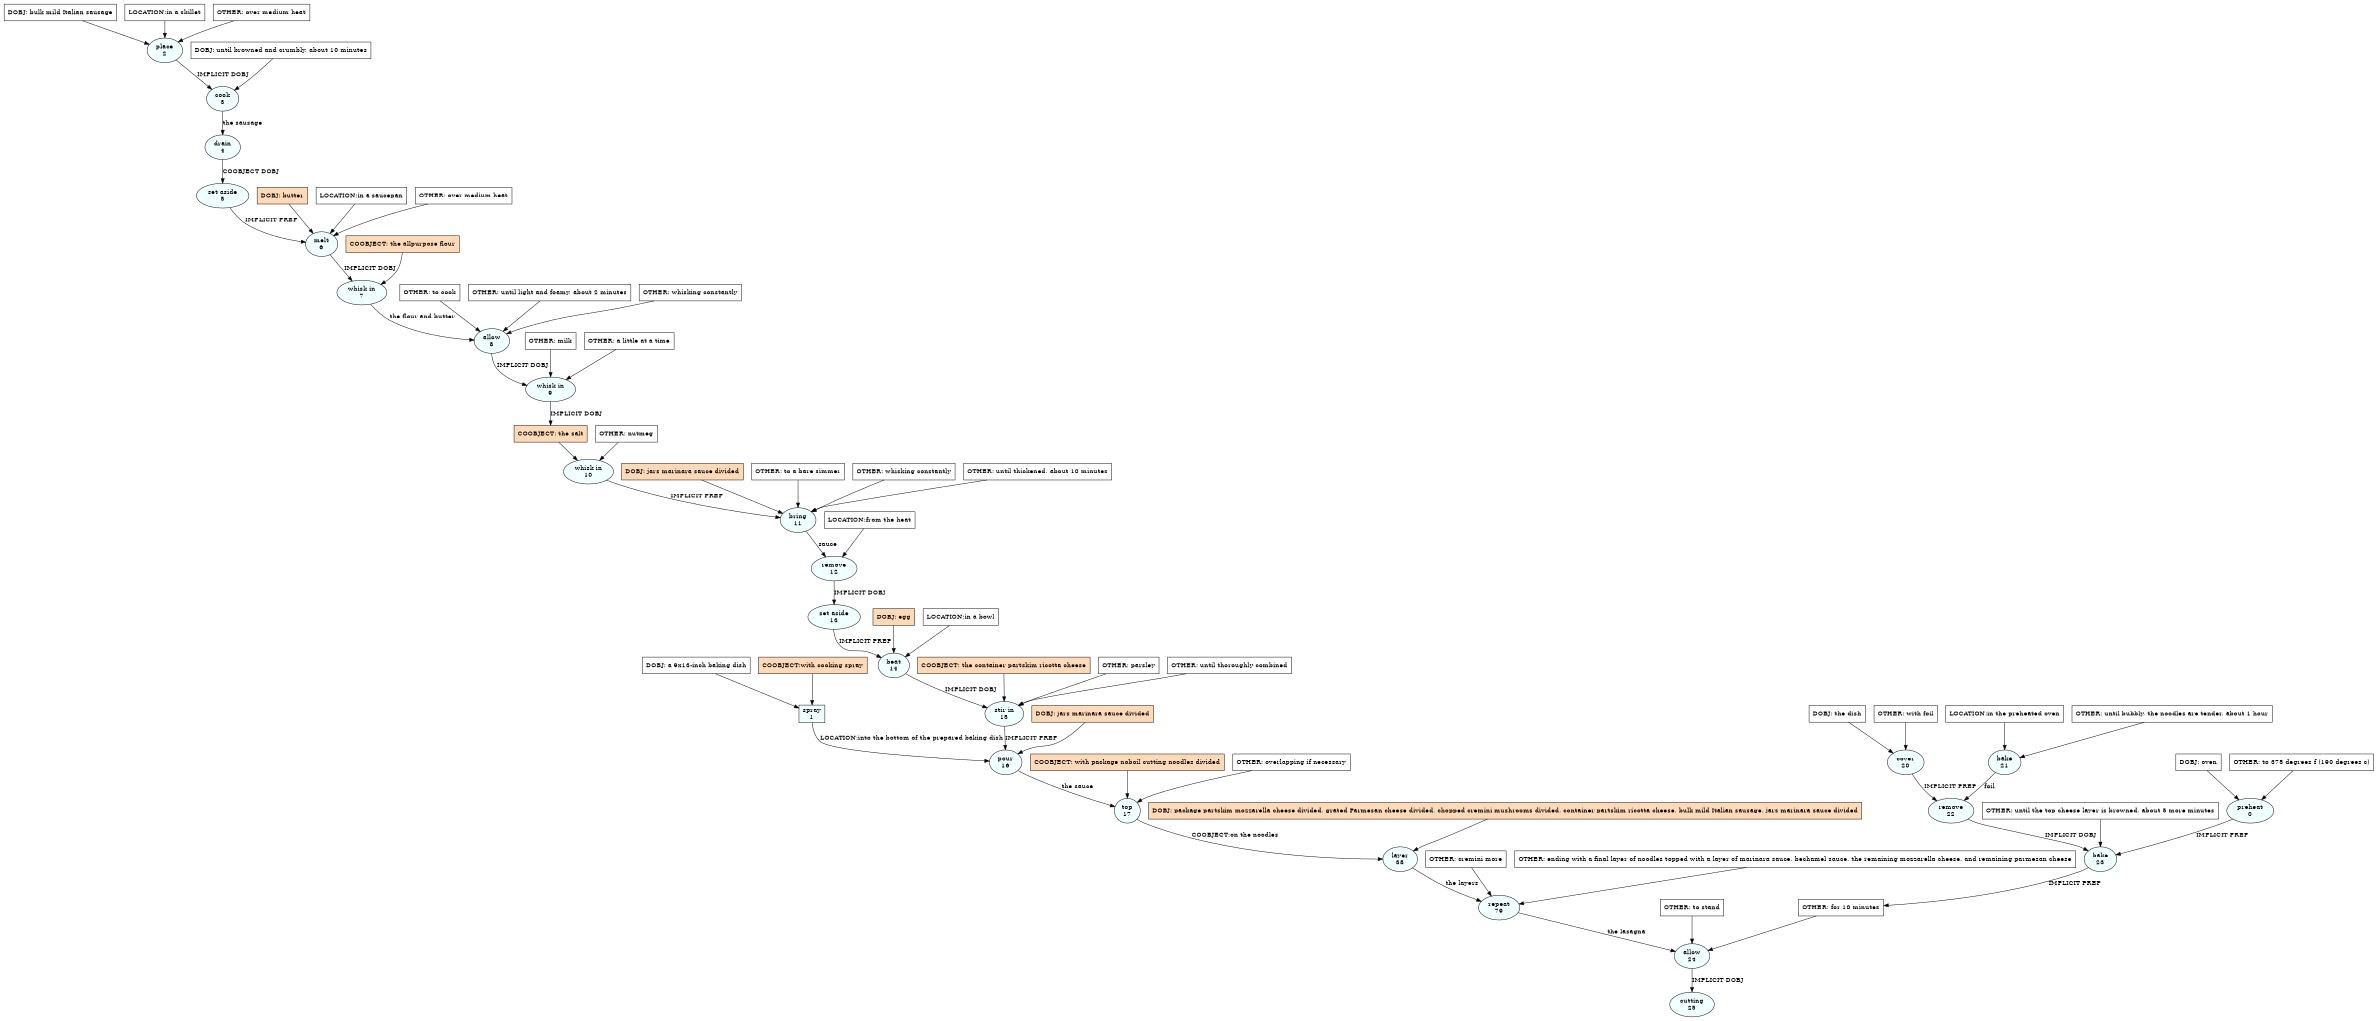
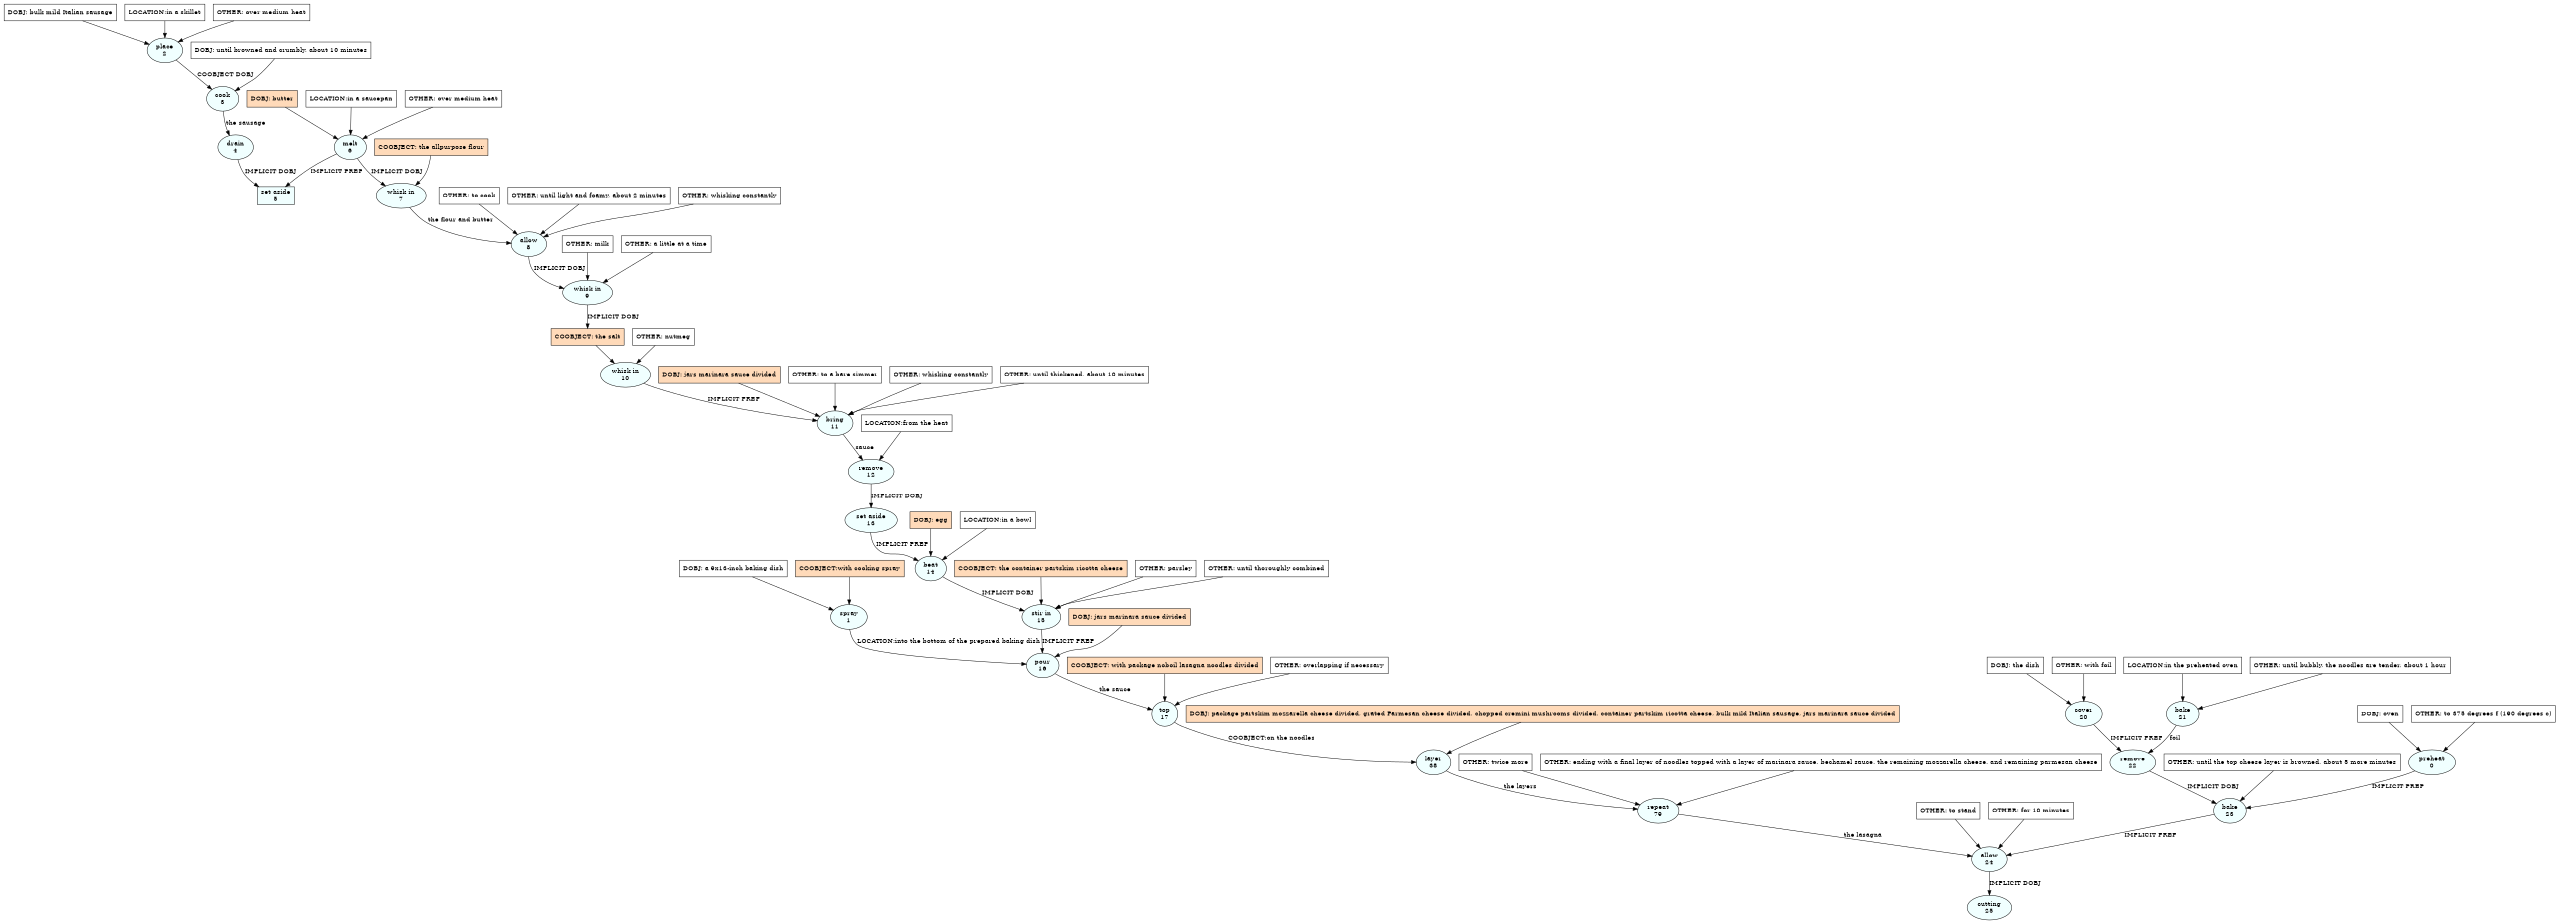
(223, 75) -> (225, 75)
(251, 171) -> (271, 171)
(223, 196) -> (276, 196)
(262, 232) -> (312, 167)
(812, 714) -> (849, 617)
(1127, 762) -> (1165, 665)
(1466, 859) -> (1495, 762)
(1990, 894) -> (2113, 834)
